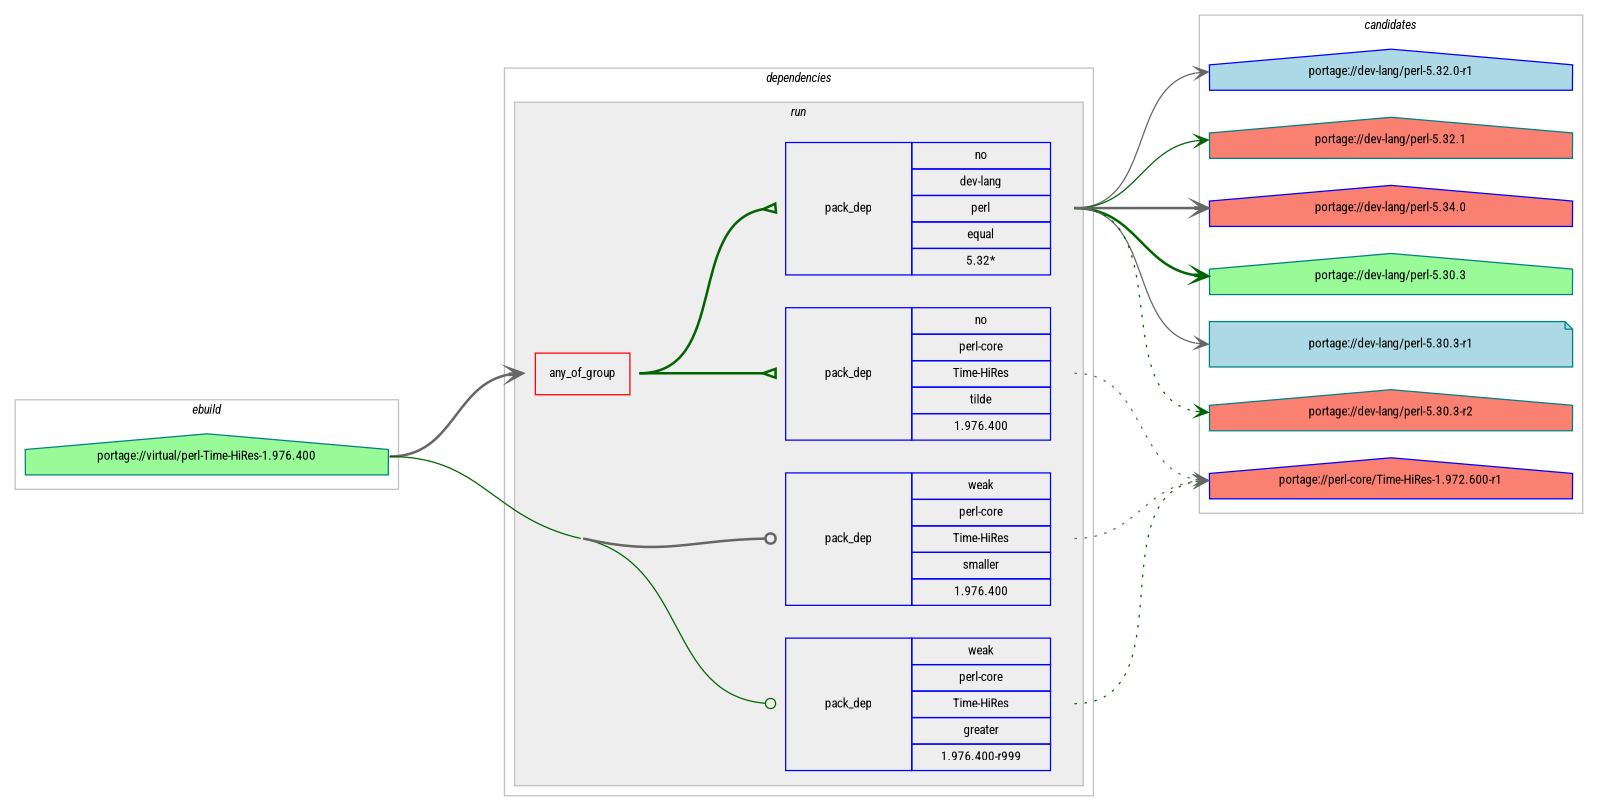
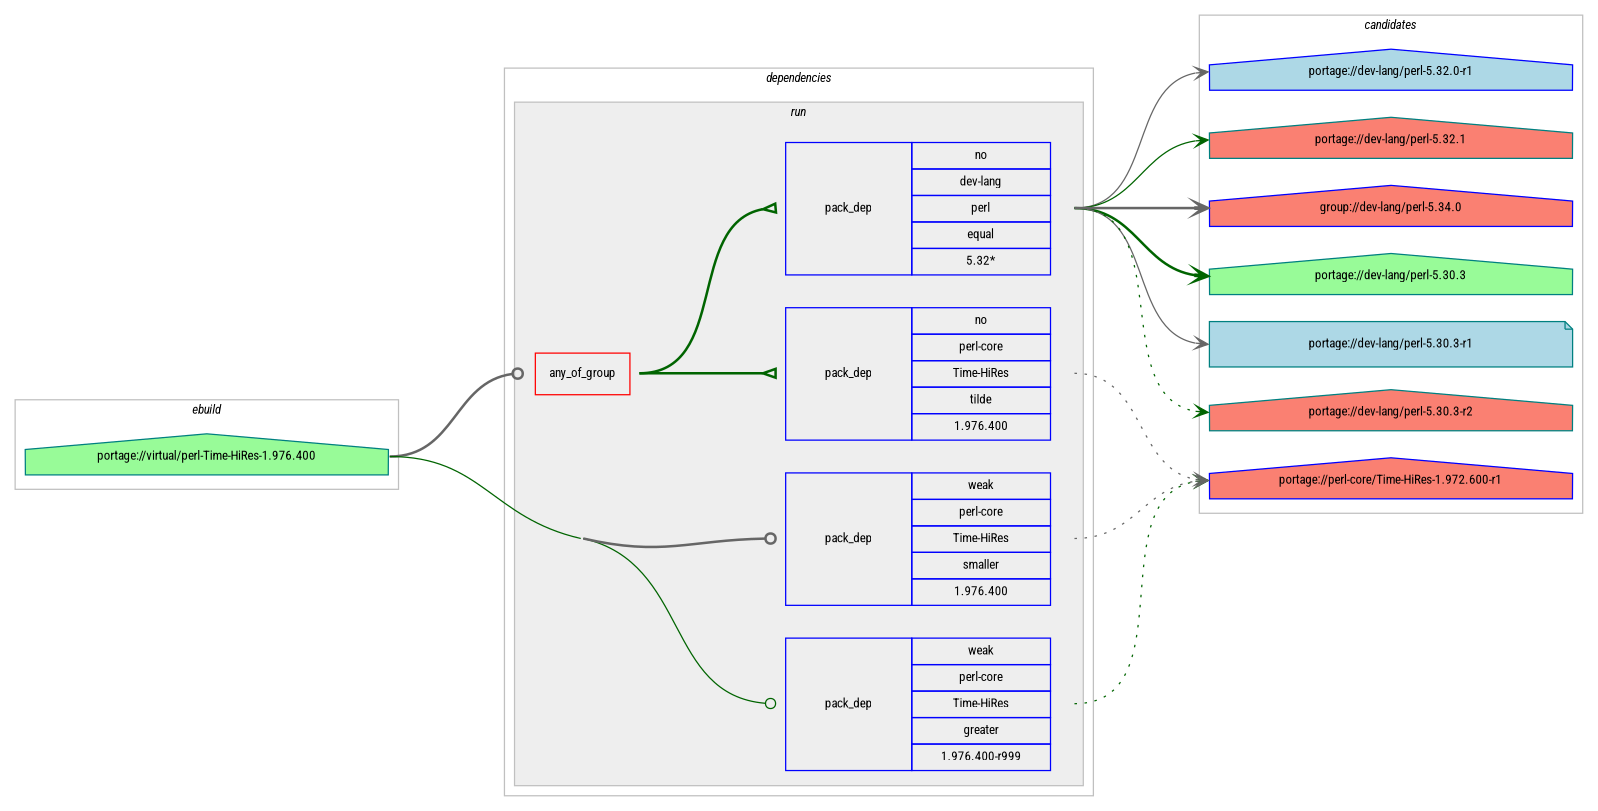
(1391, 208) -> (1391, 208)
(452, 420) -> (453, 419)
